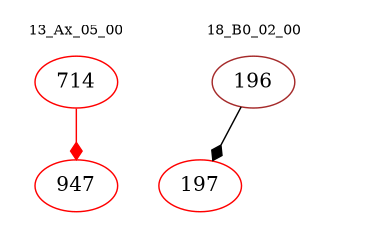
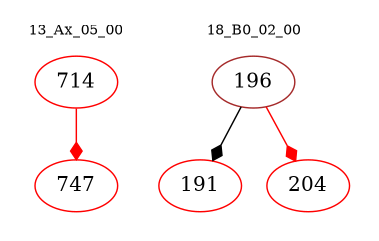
(76, 186) -> (76, 186)
(200, 186) -> (200, 186)
none -> (308, 186)
